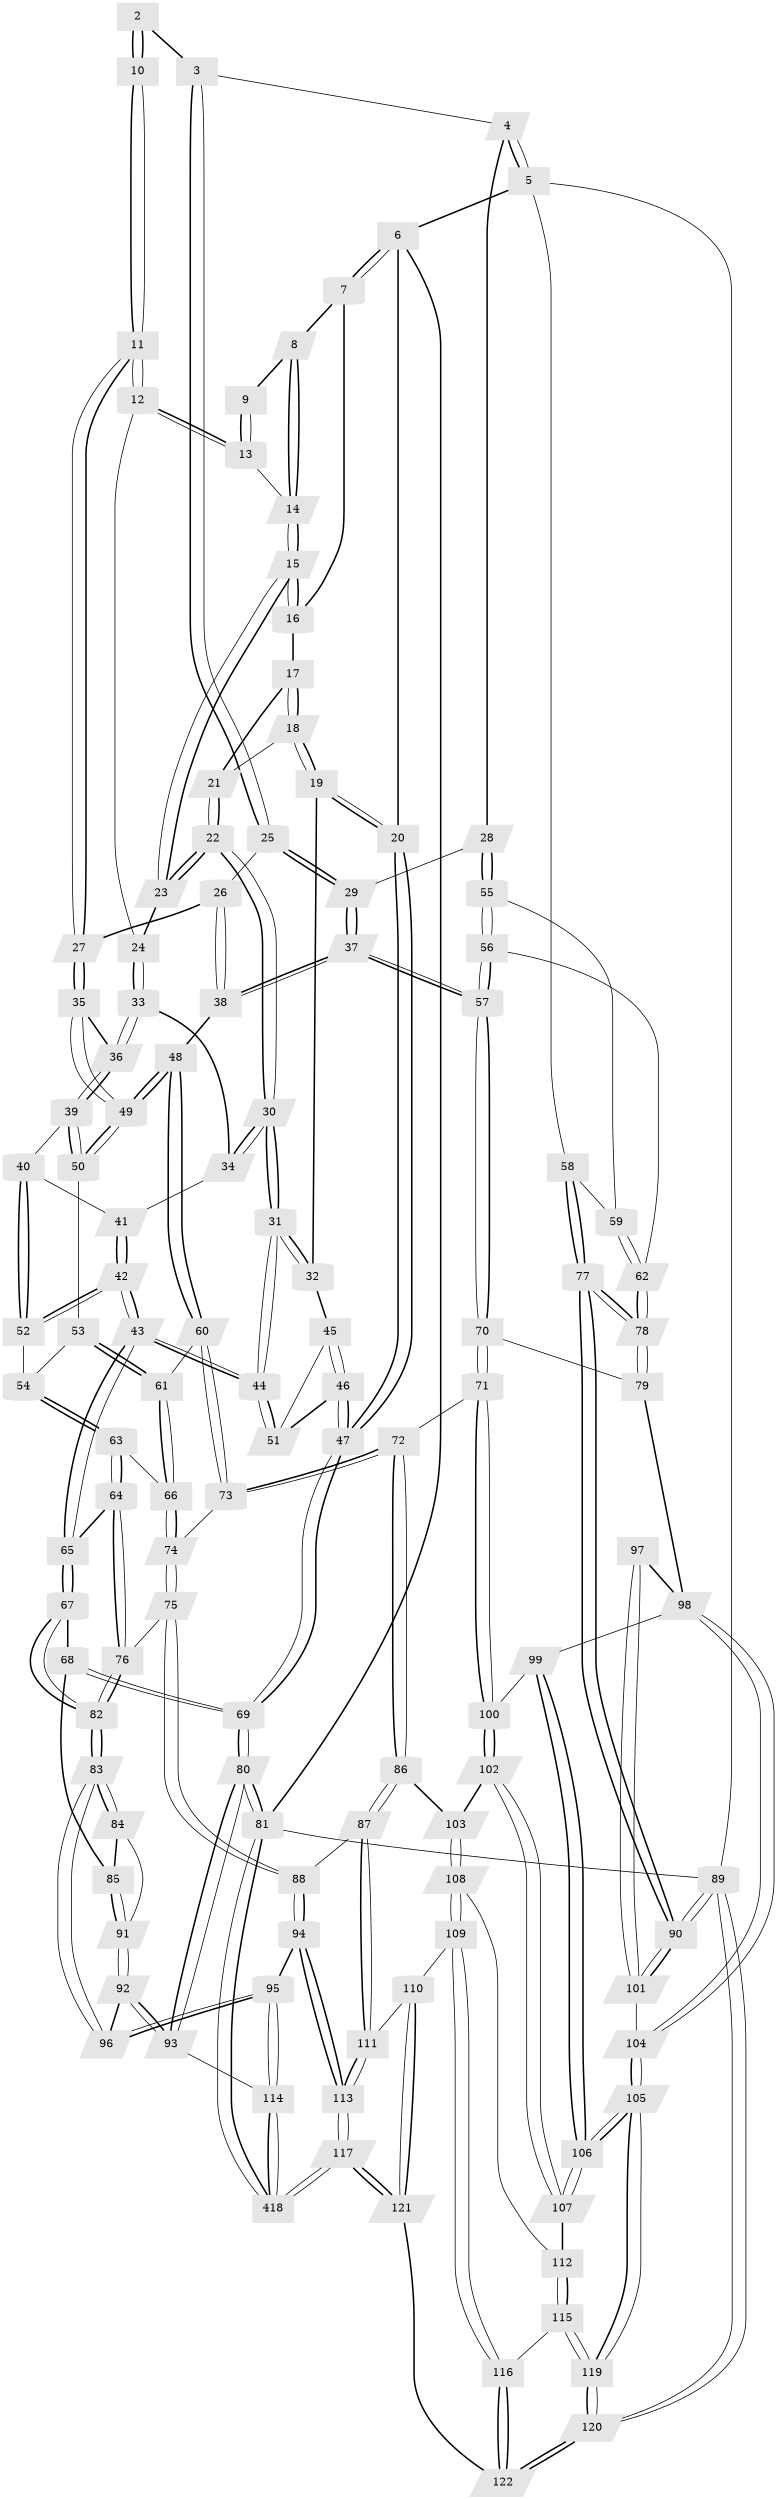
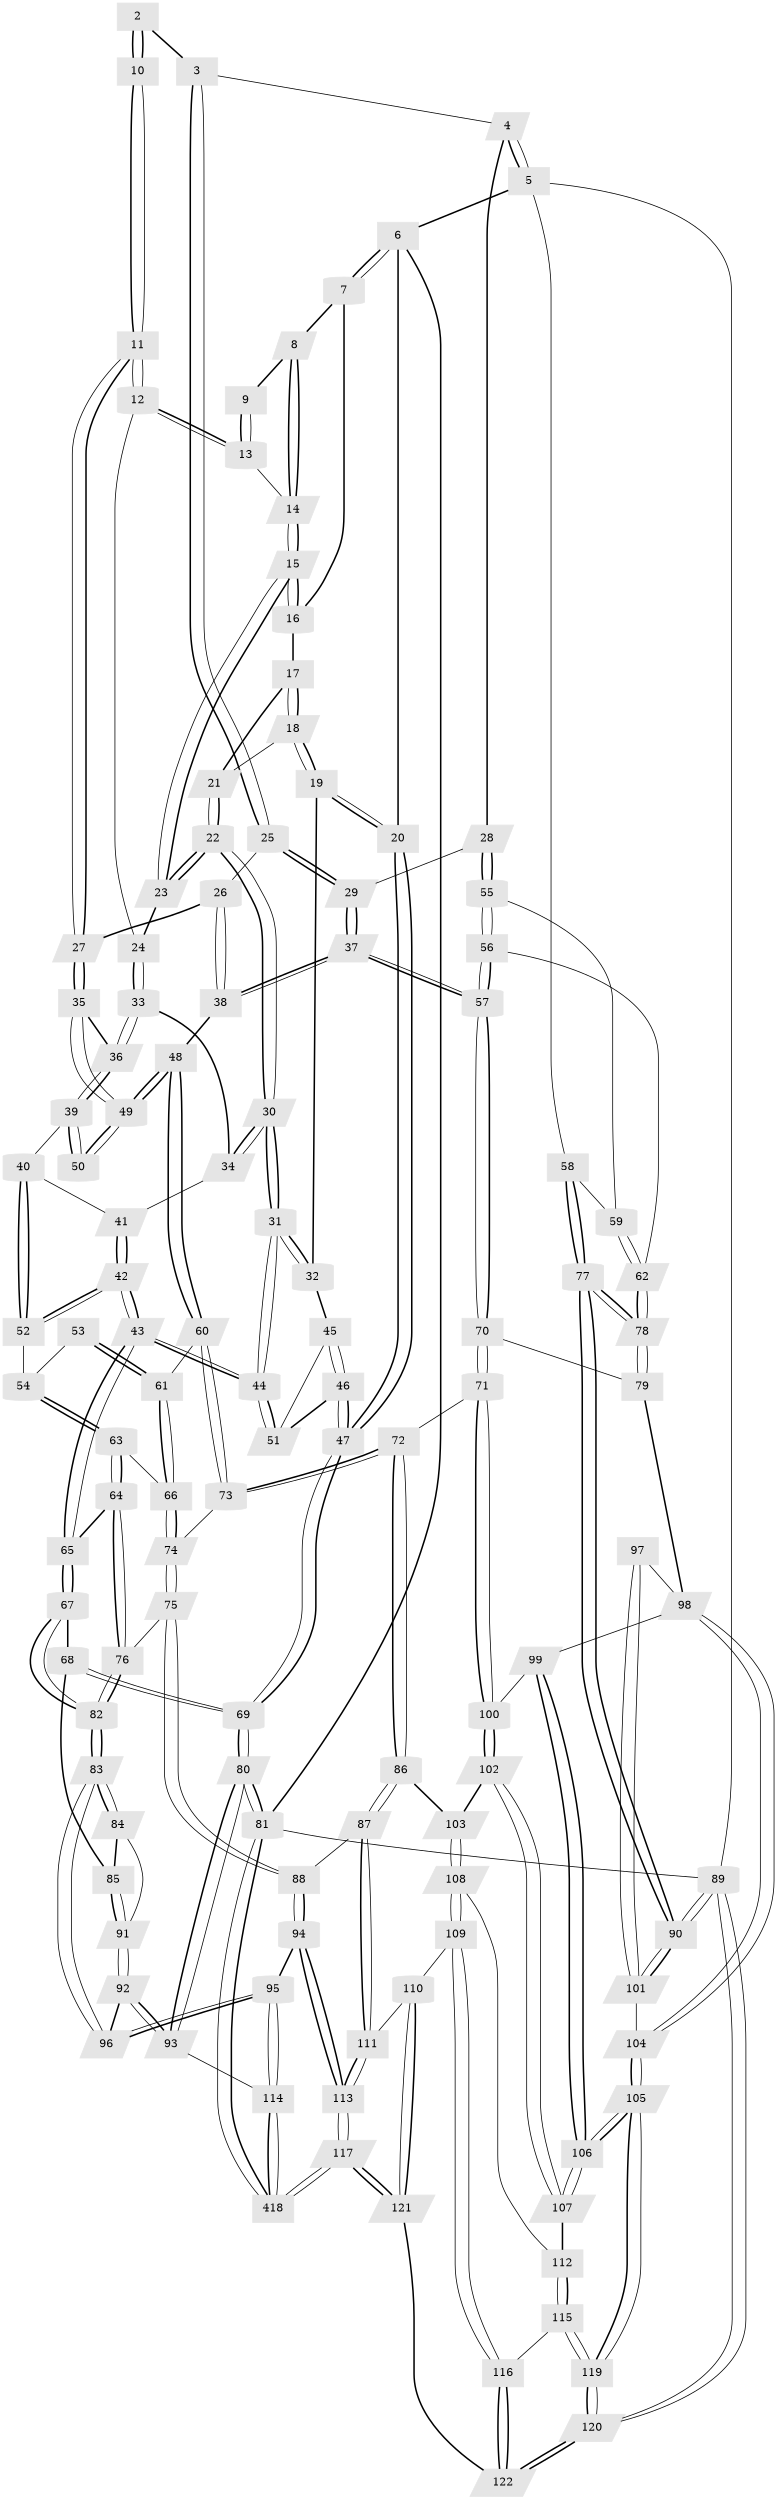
(78, 1250) -> none
(661, 1579) -> (661, 1579)
